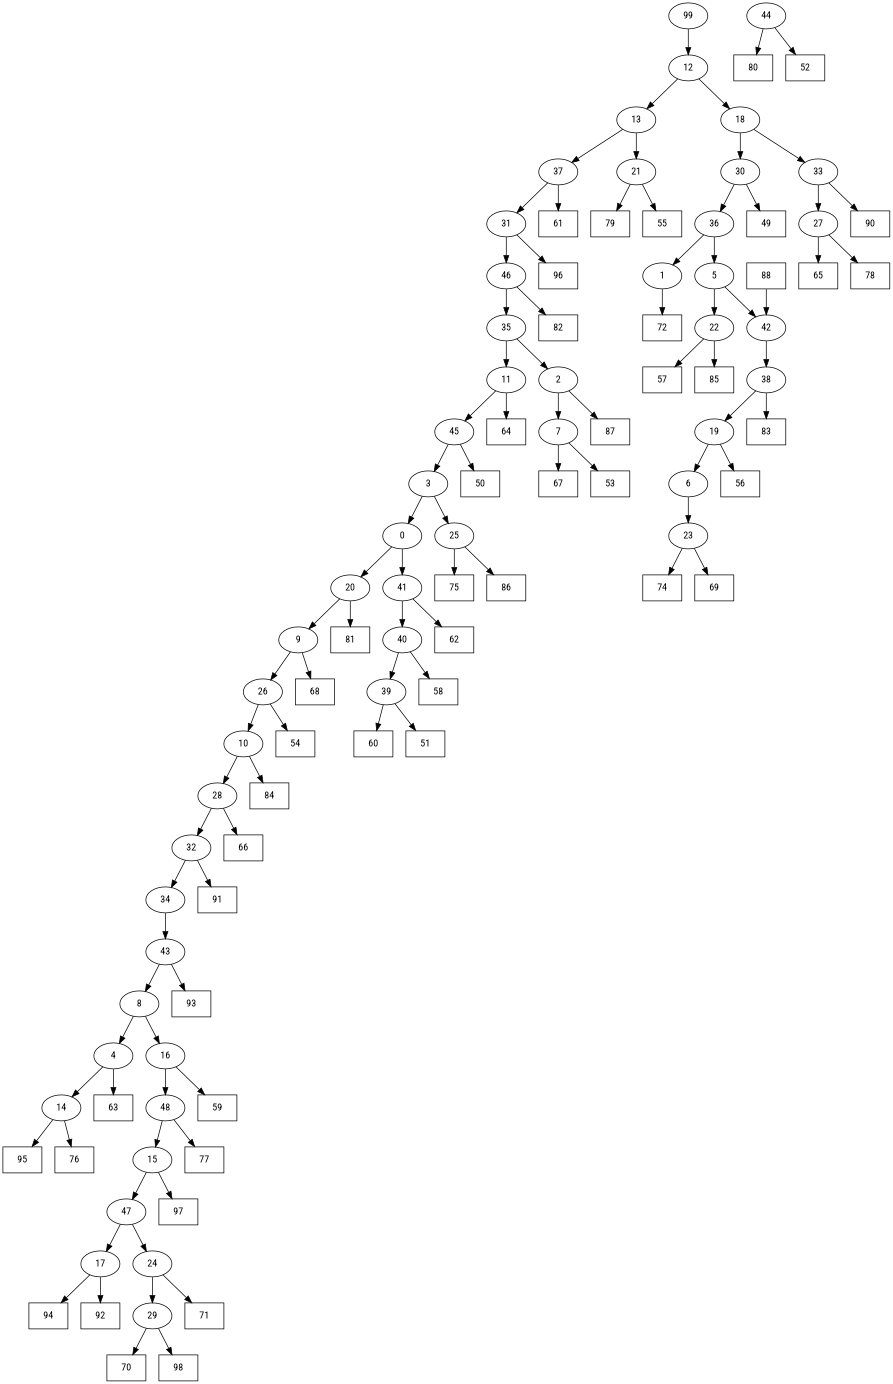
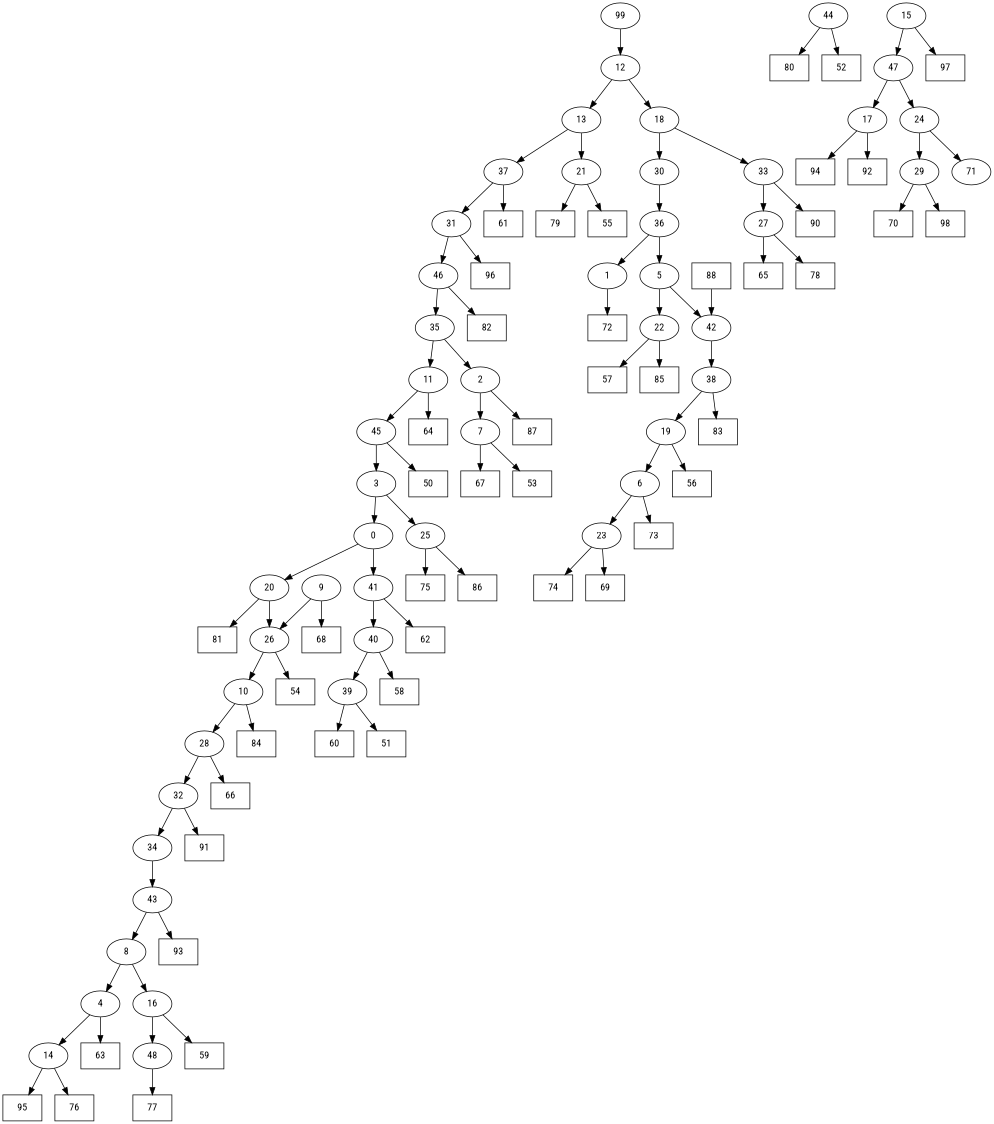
(766, 224) -> none
none -> (654, 536)
(327, 611) -> (269, 610)
(160, 1130) -> none
(204, 1316) -> (971, 172)
